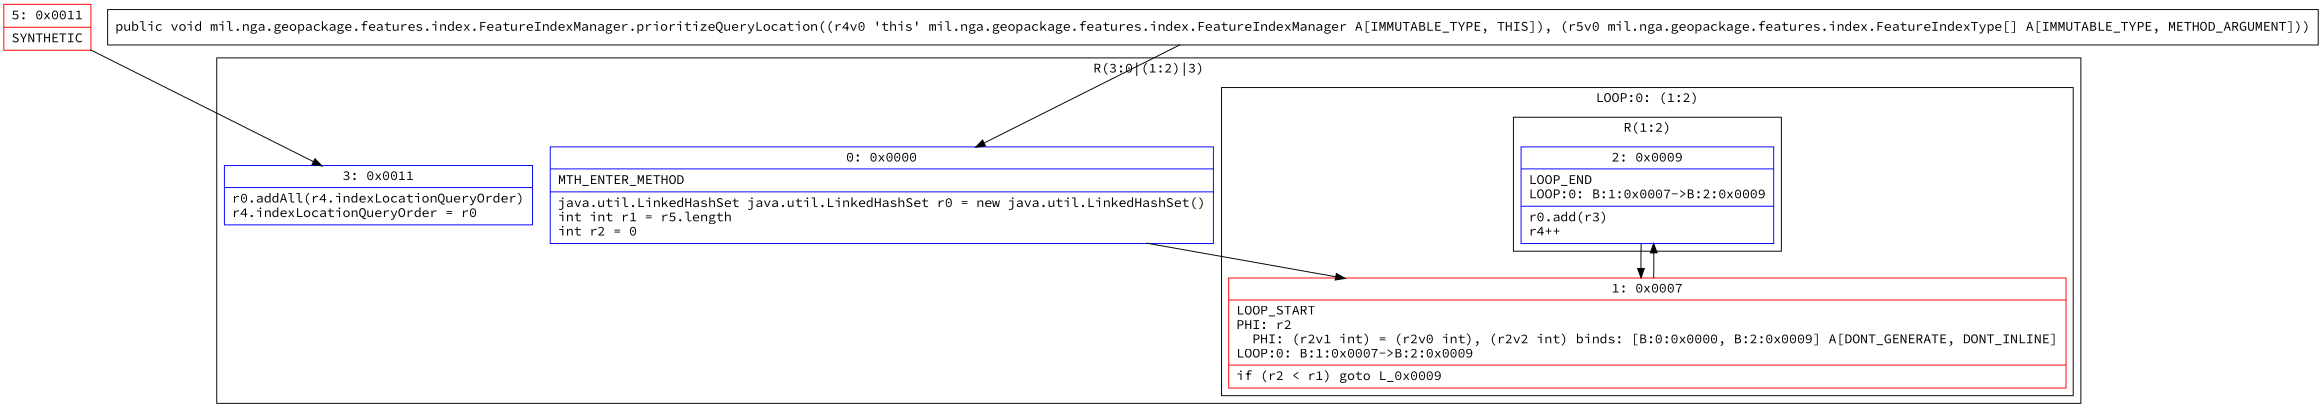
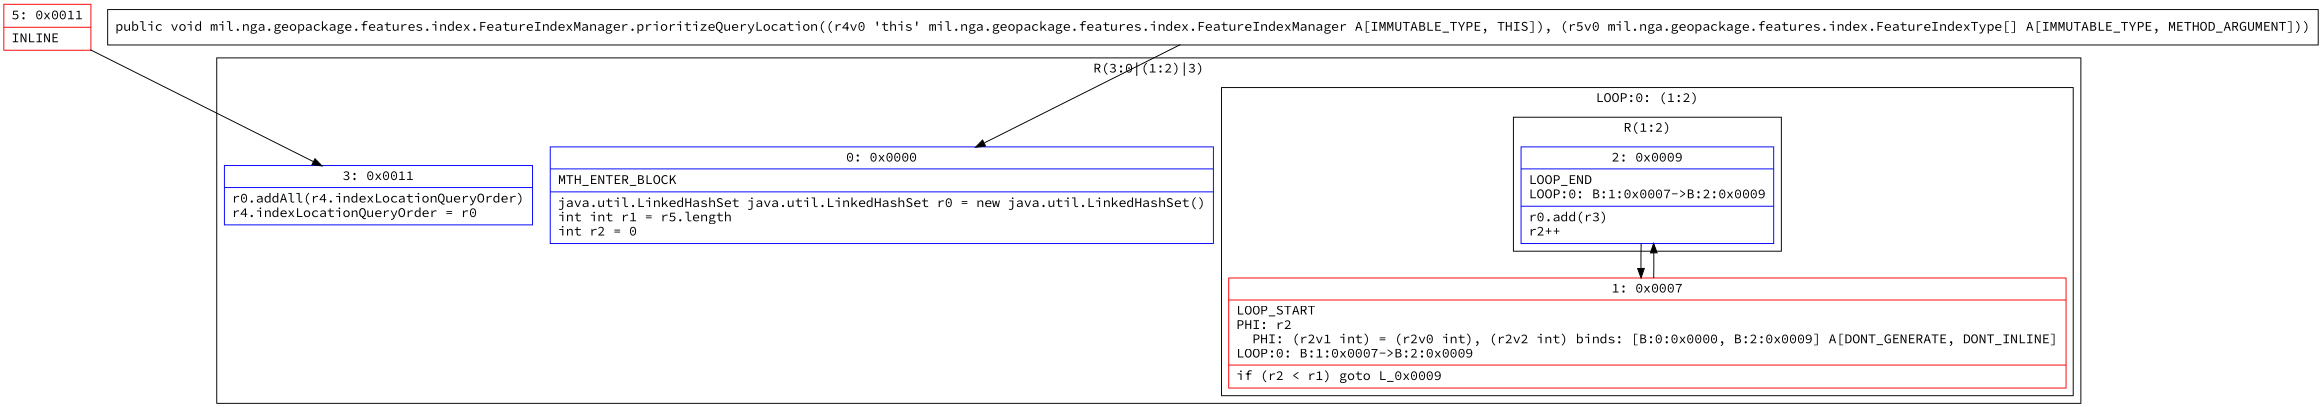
(47, 38) -> (35, 38)
(622, 180) -> (617, 180)
(1545, 232) -> (1545, 232)
(1241, 260) -> none
